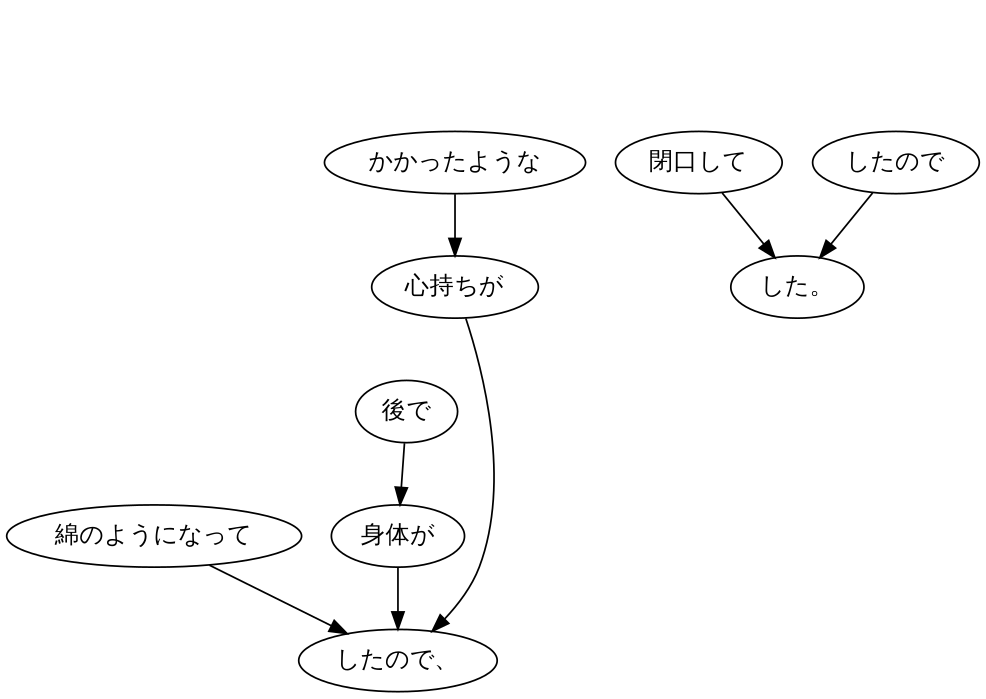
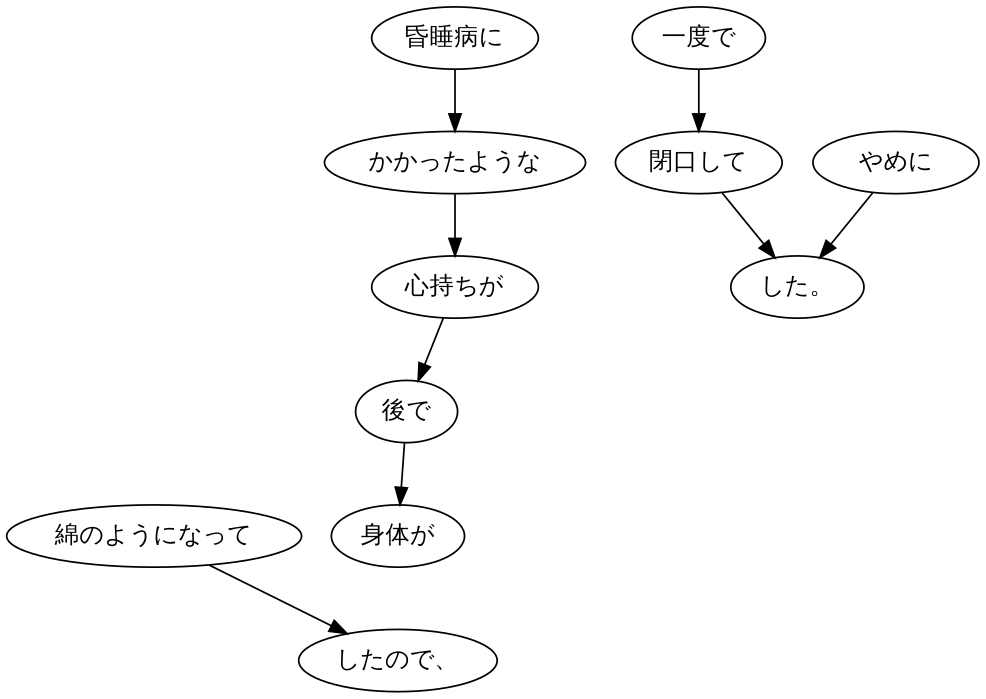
none -> (455, 38)
none -> (699, 38)
(896, 163) -> (896, 163)
(494, 473) -> (434, 341)
(398, 590) -> none
